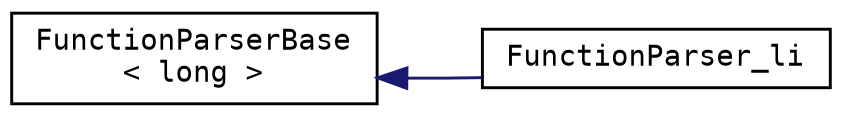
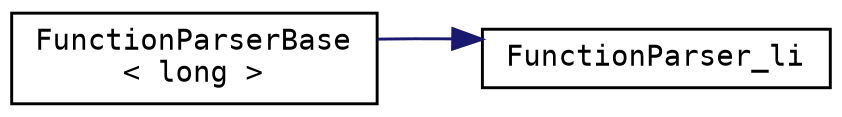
(444, 78) -> (415, 39)
